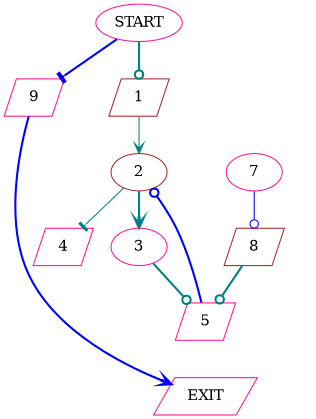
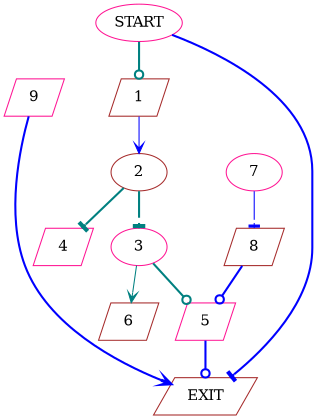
(91, 57) -> (312, 183)
(139, 130) -> (139, 130)
(139, 204) -> (139, 204)
(105, 206) -> (105, 206)
(254, 206) -> (254, 206)
(185, 247) -> (205, 355)
(232, 281) -> (232, 281)
none -> (129, 322)
(205, 396) -> (205, 396)
